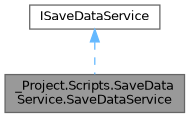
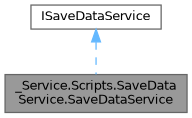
(95, 94) -> (96, 94)
